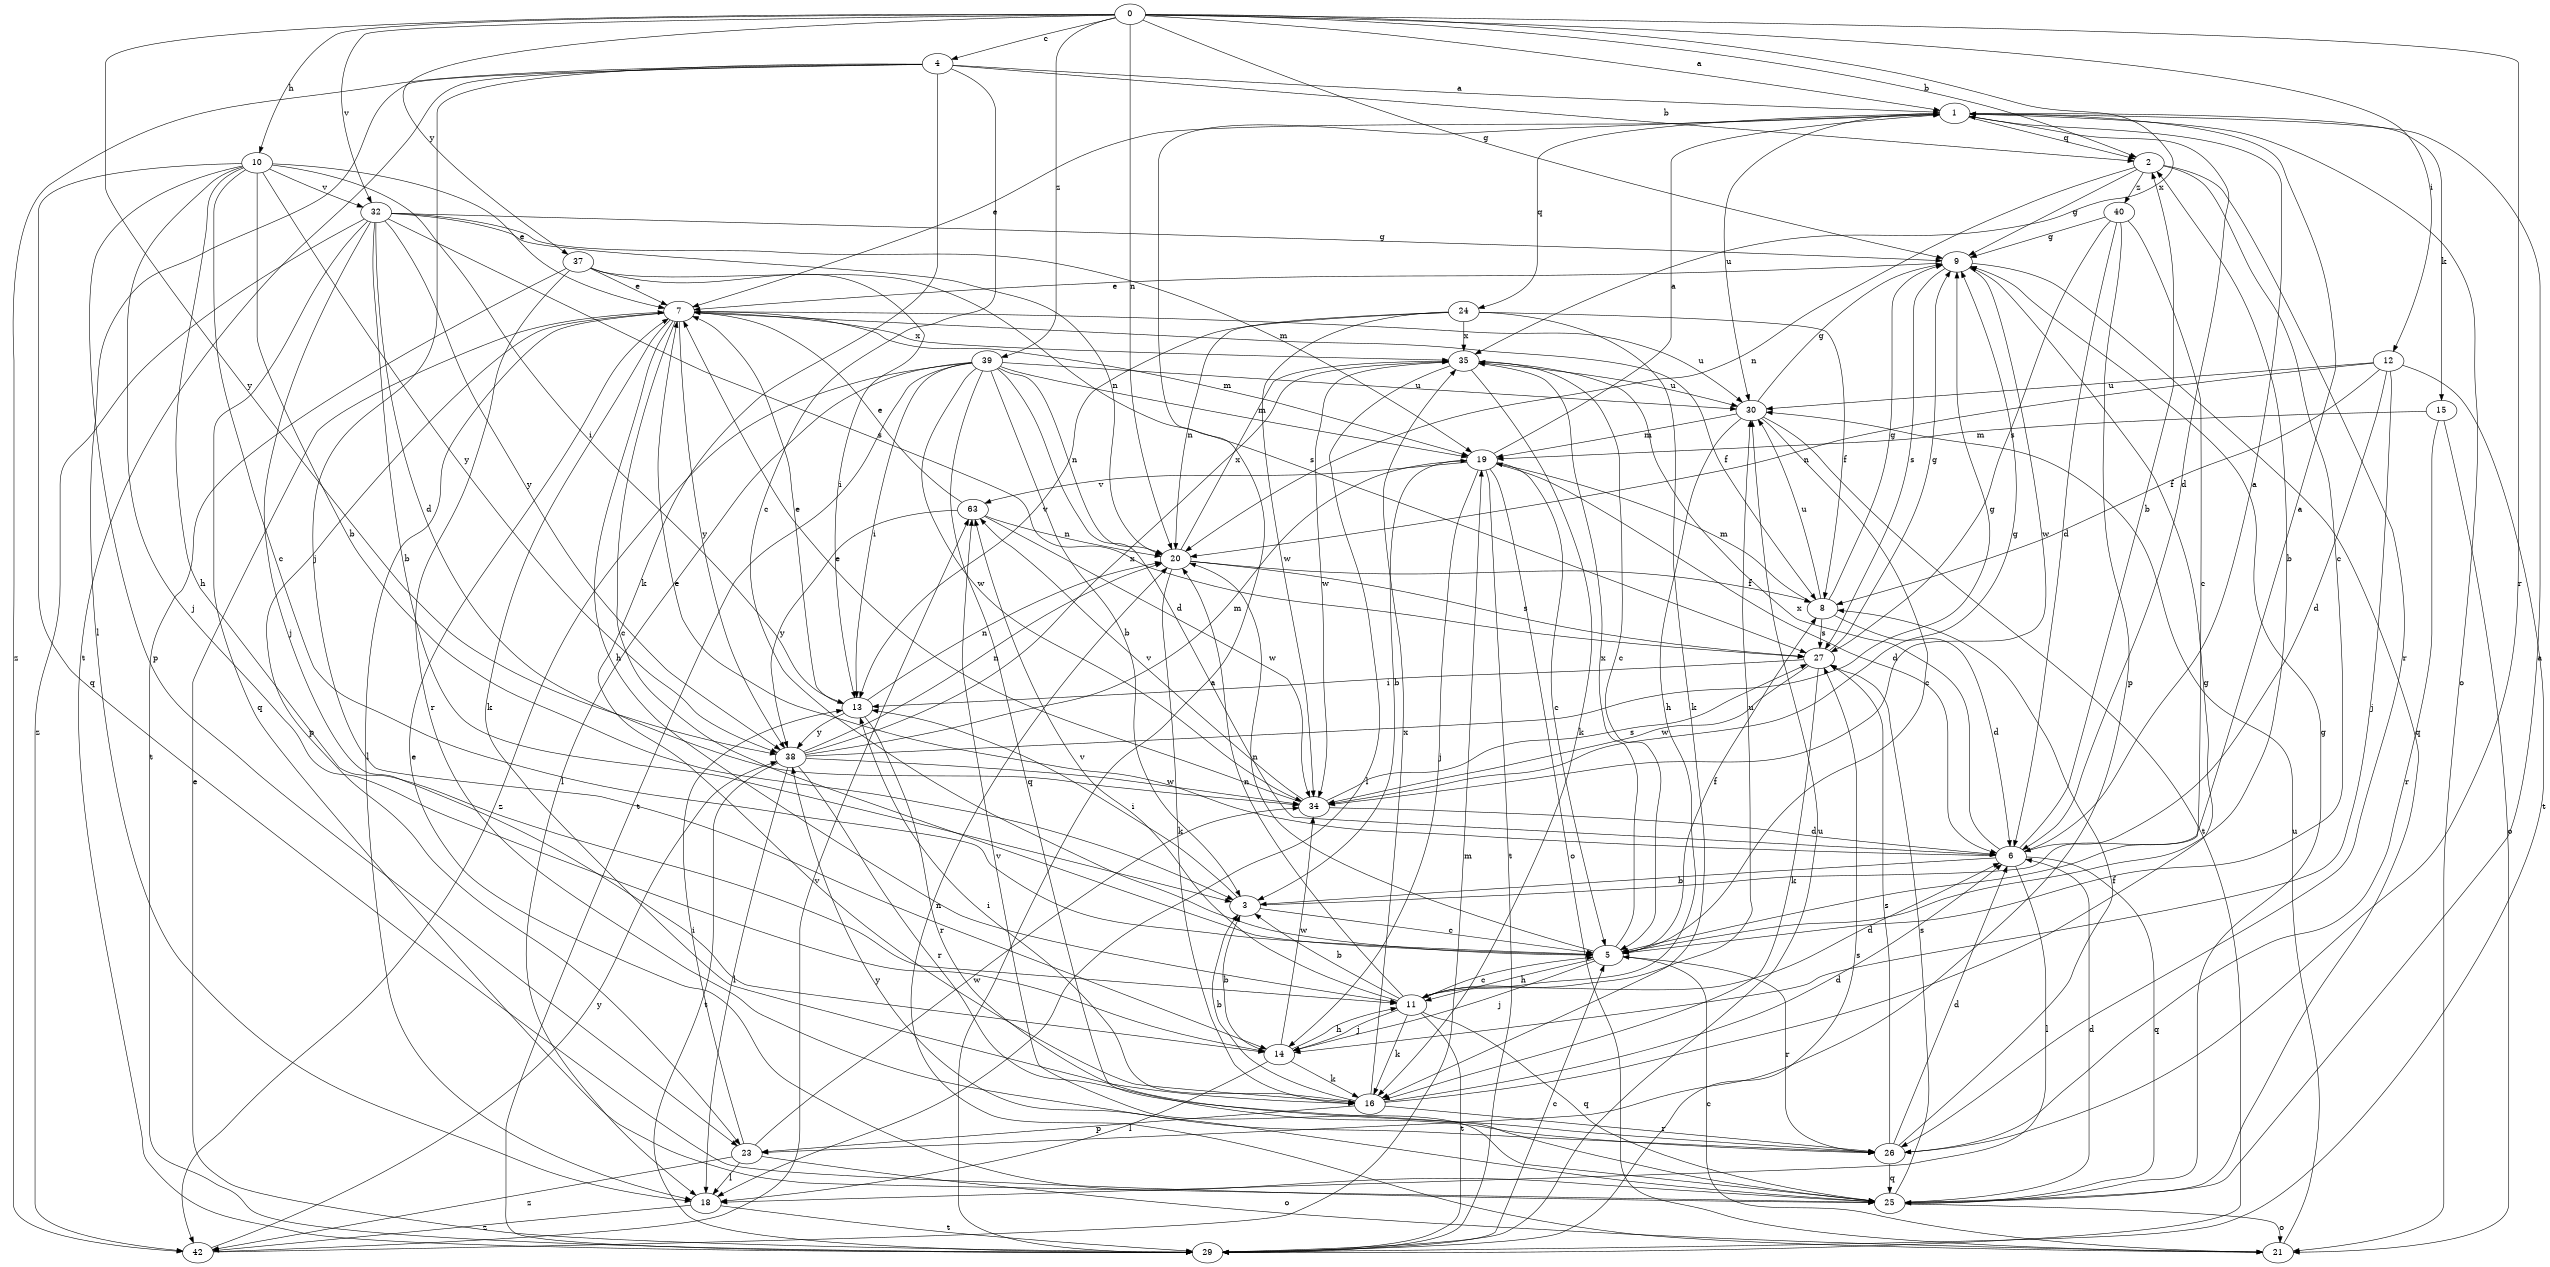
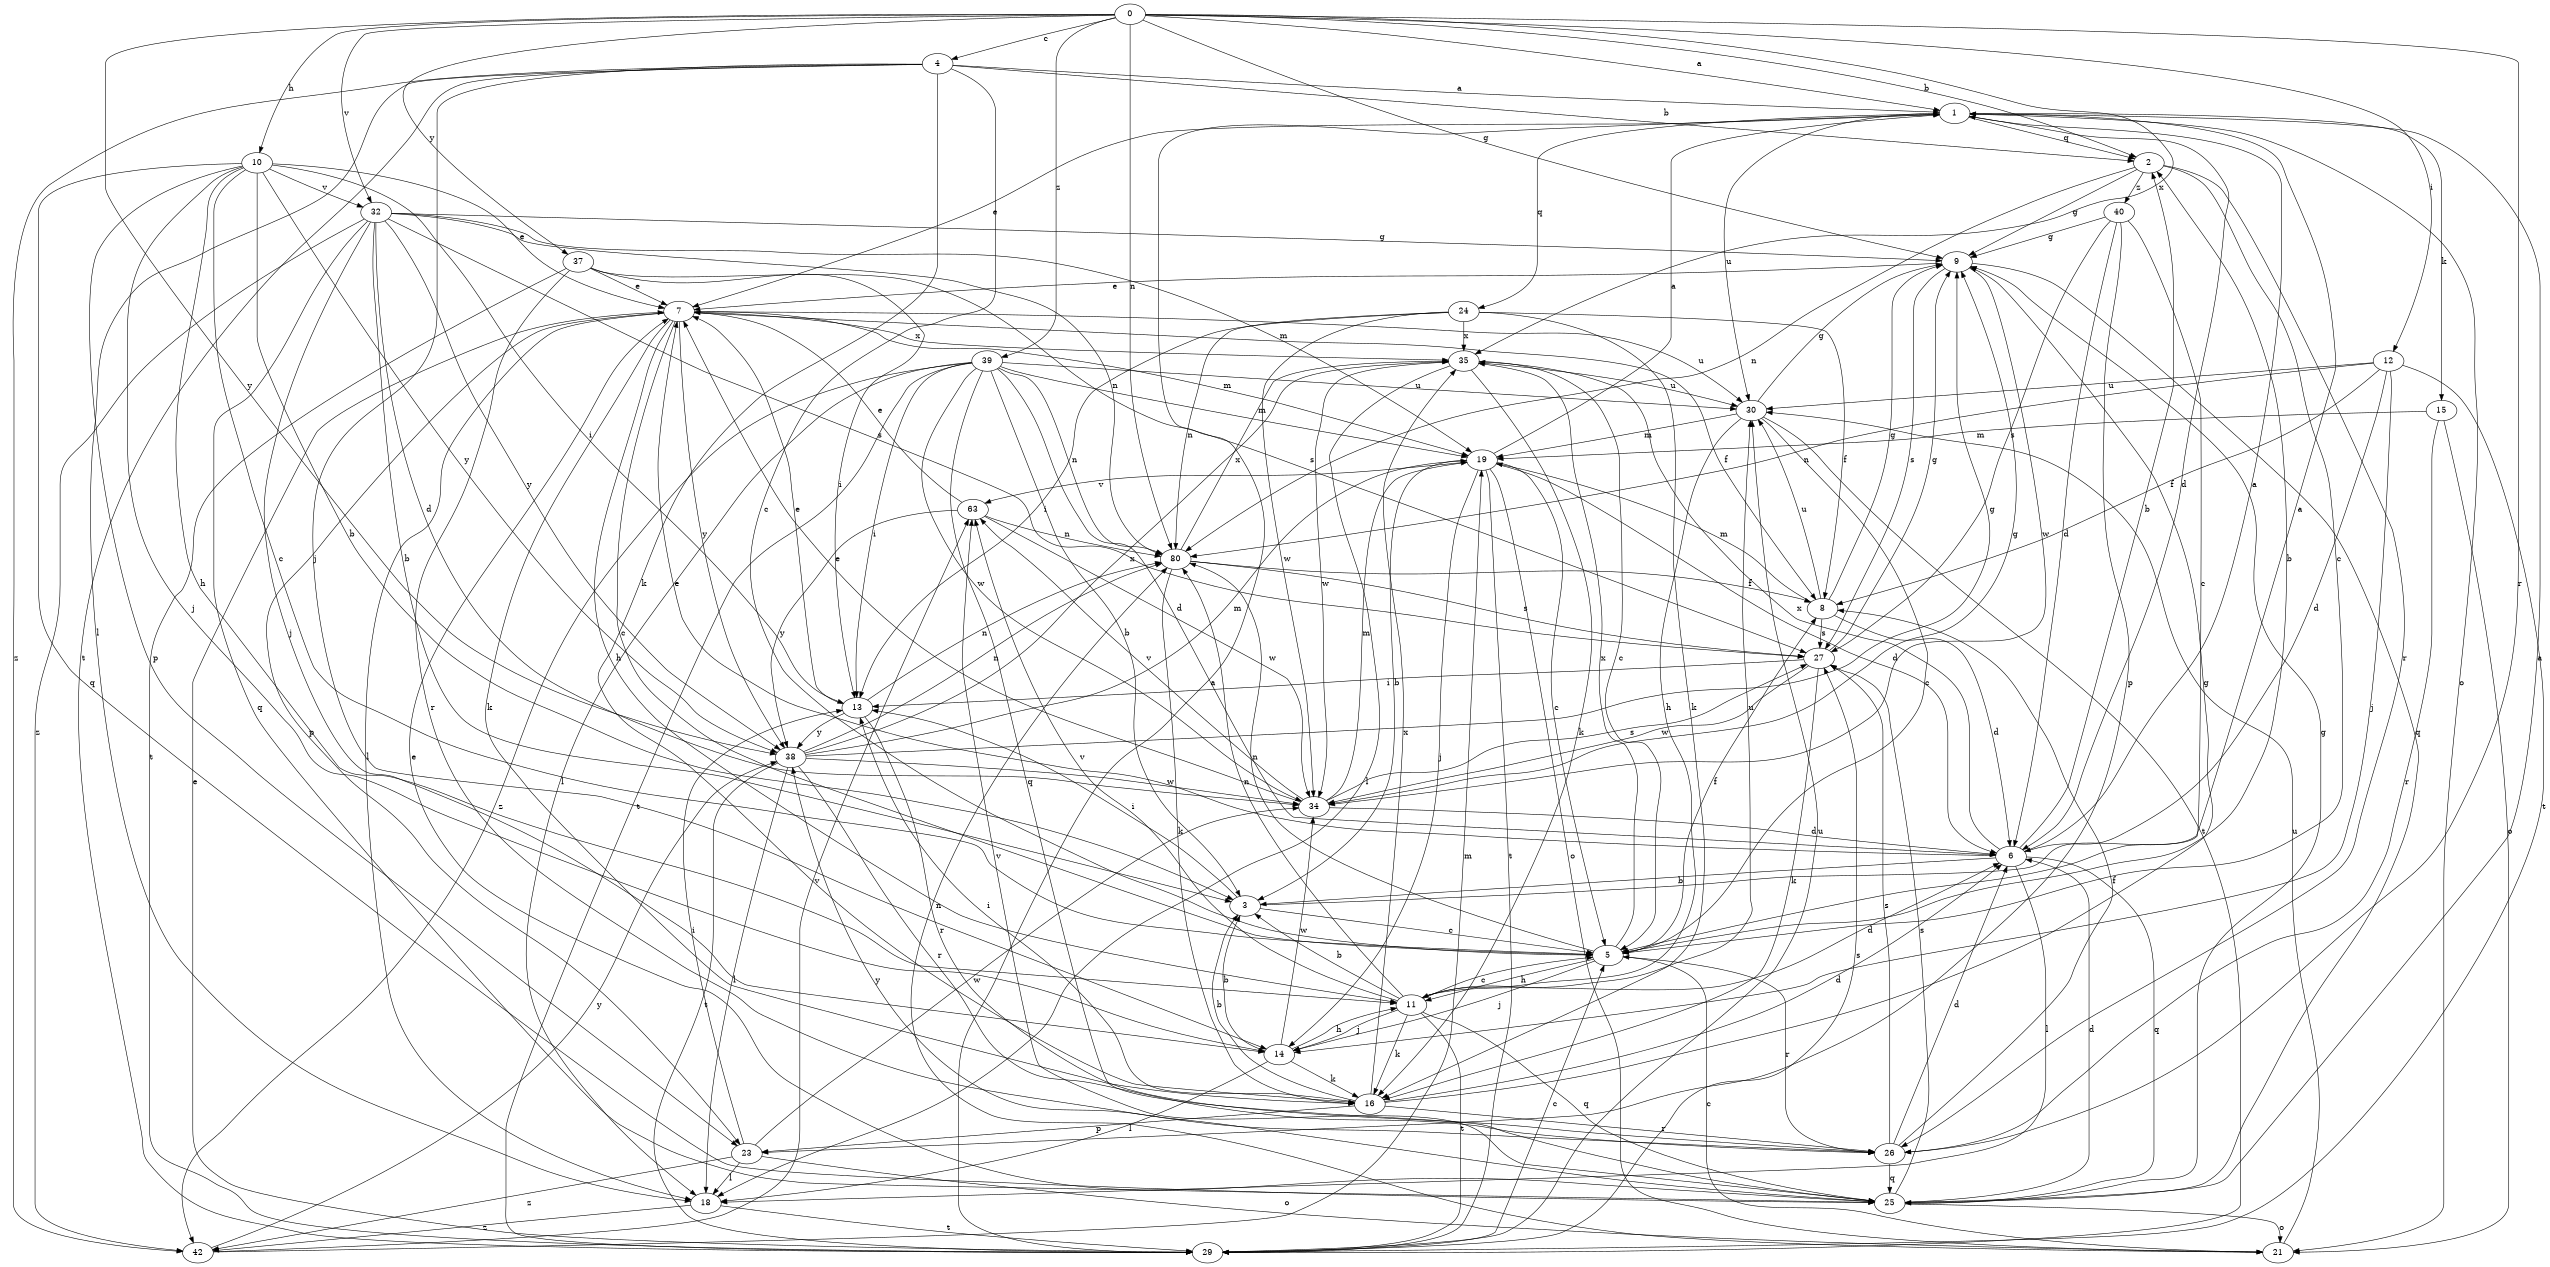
(1046, 510) -> (1046, 510)
(1176, 559) -> (1176, 559)
none -> (1363, 618)
